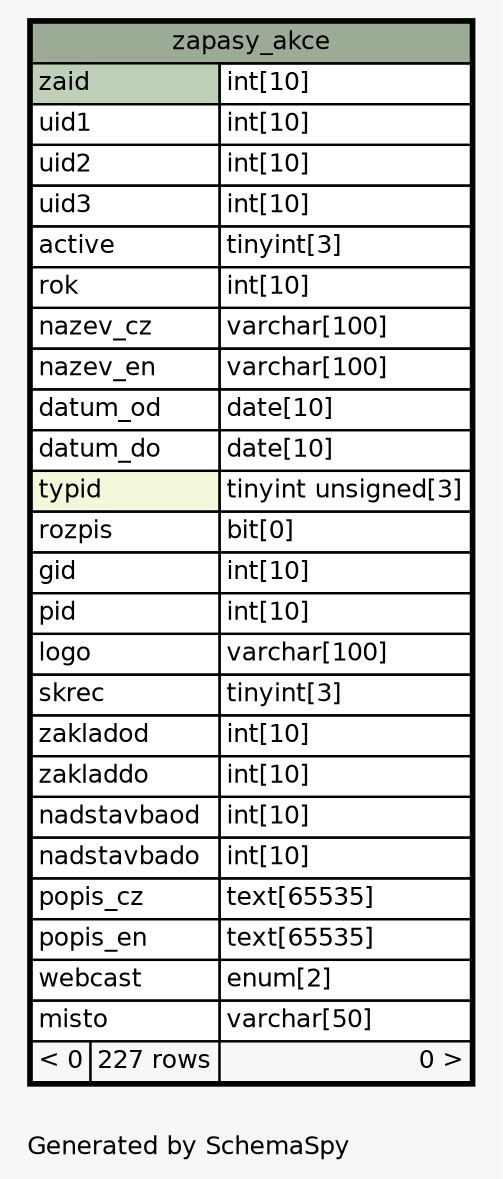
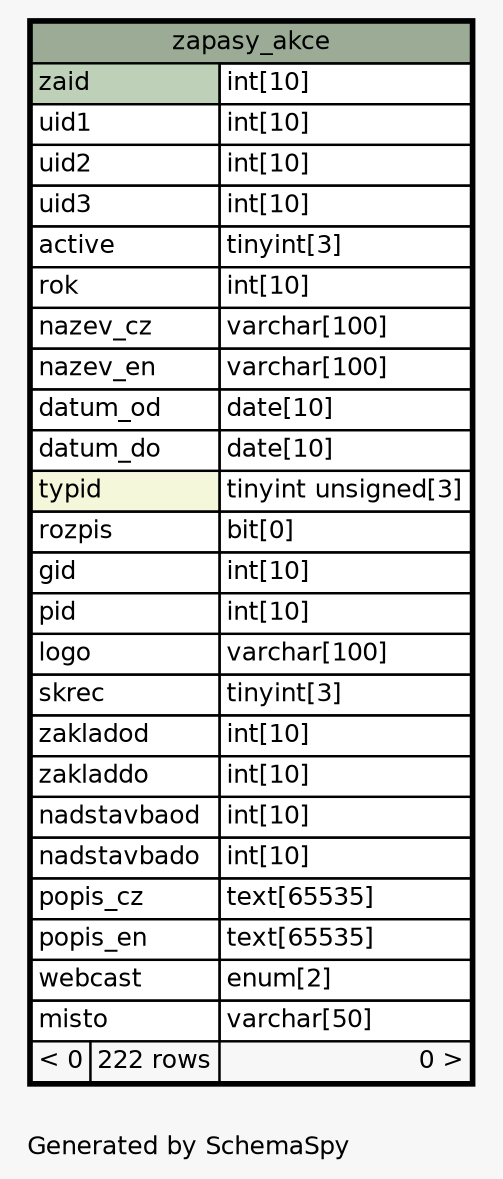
(155, 1061) -> (155, 1061)
